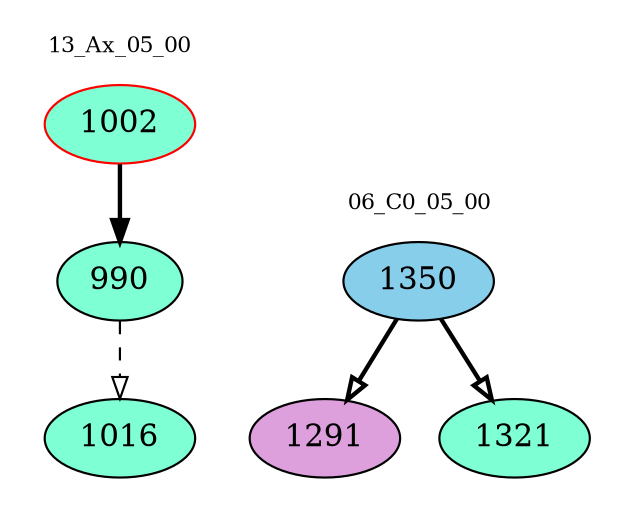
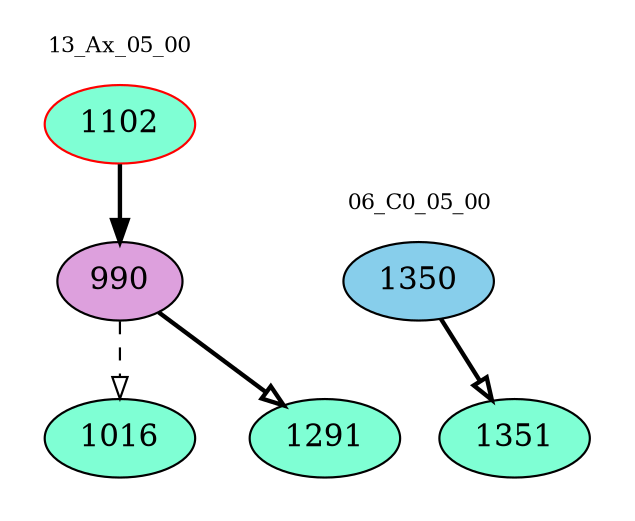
(120, 124) -> (120, 124)
(120, 281) -> (120, 281)
(378, 350) -> (199, 342)
(325, 438) -> (325, 438)
(515, 438) -> (515, 438)
